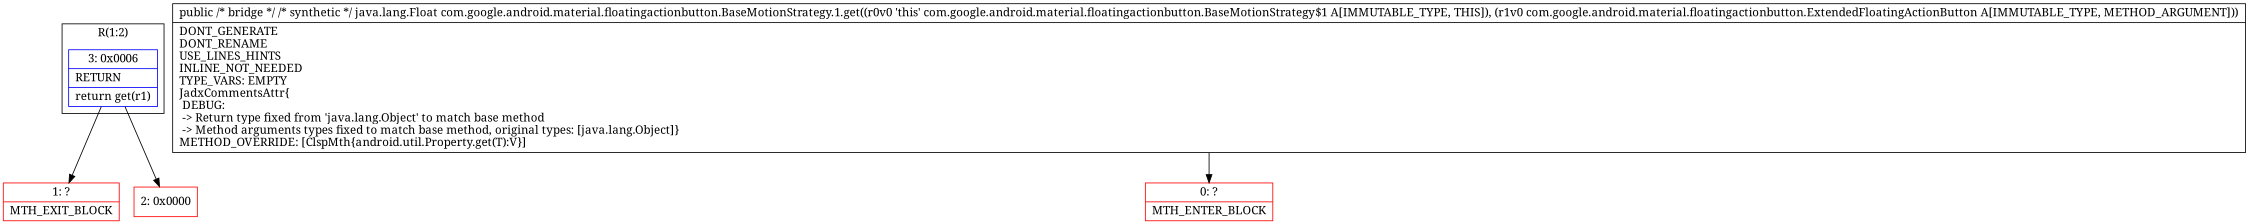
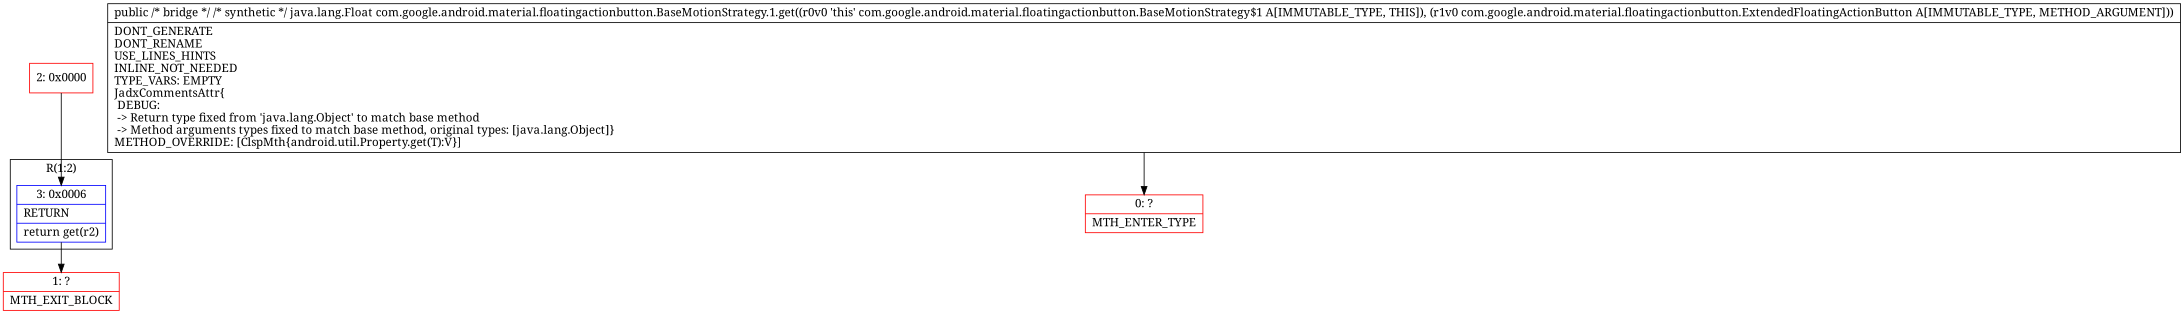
(113, 97) -> (61, 232)
(141, 143) -> (61, 135)
(1209, 211) -> (1144, 223)
